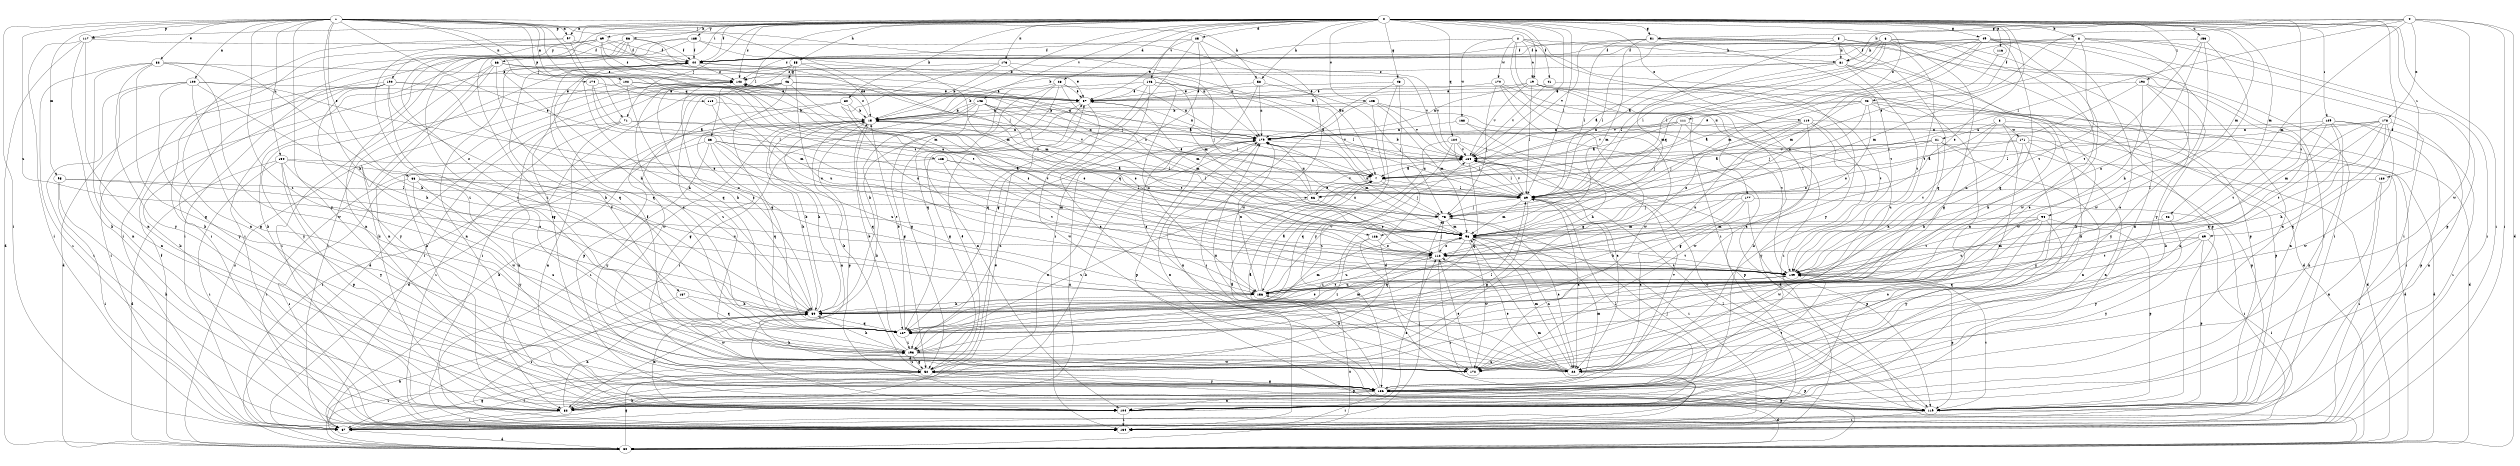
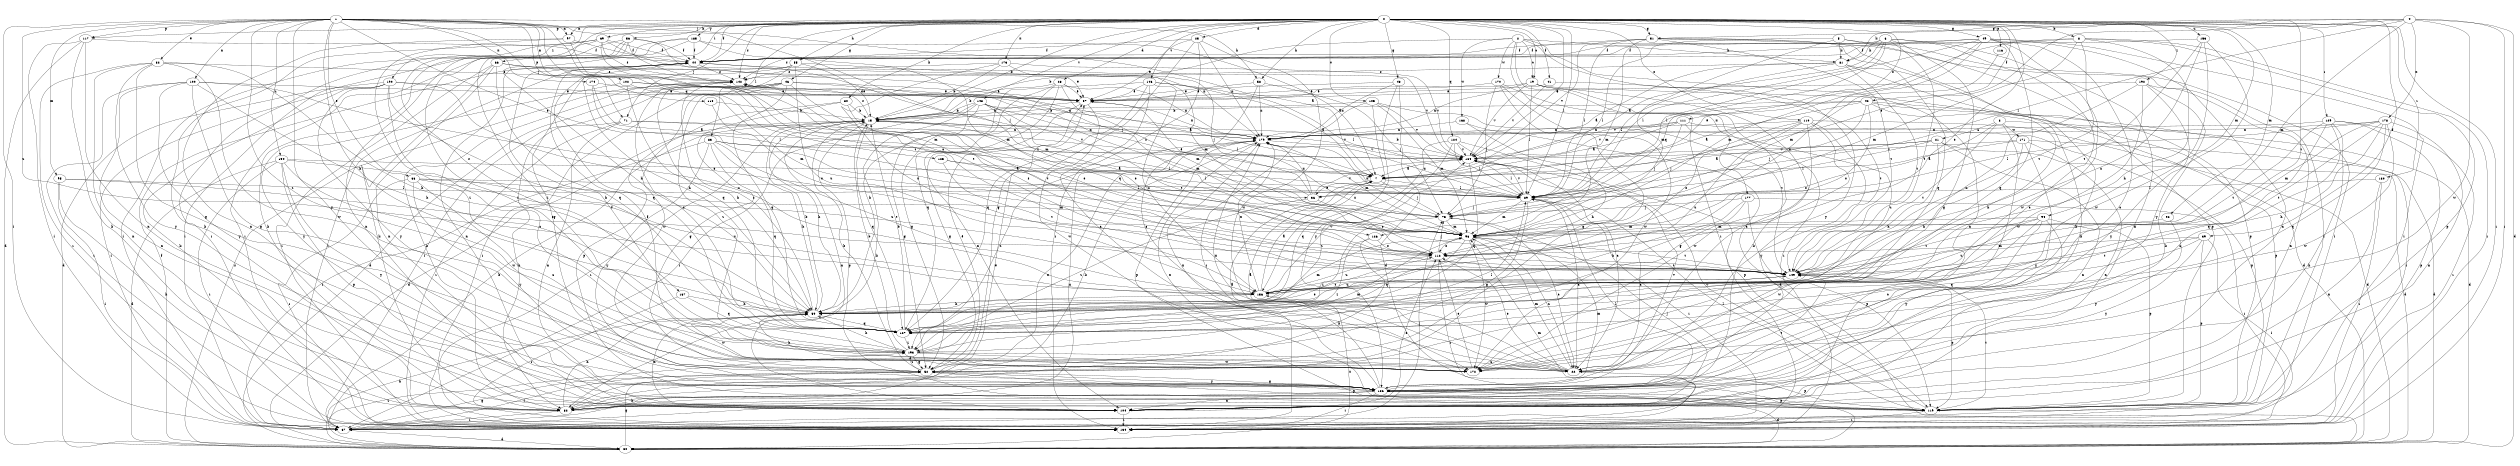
(553, 51) -> (553, 51)
(792, 72) -> (1079, 22)
(305, 385) -> none
